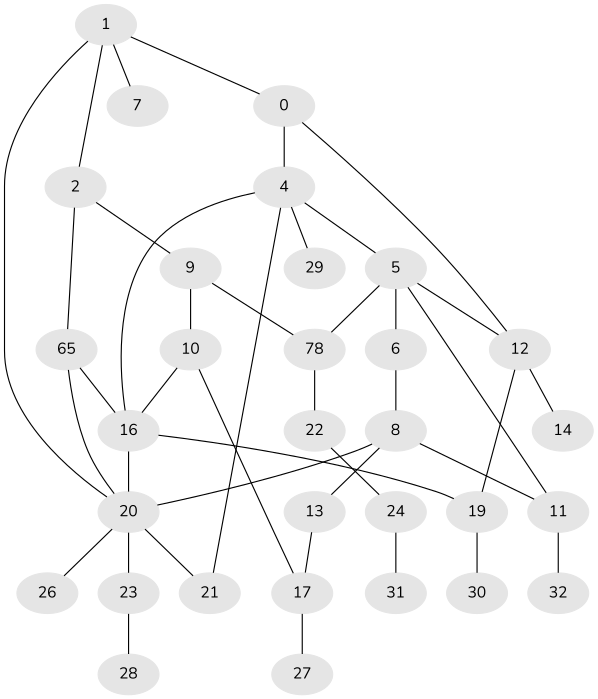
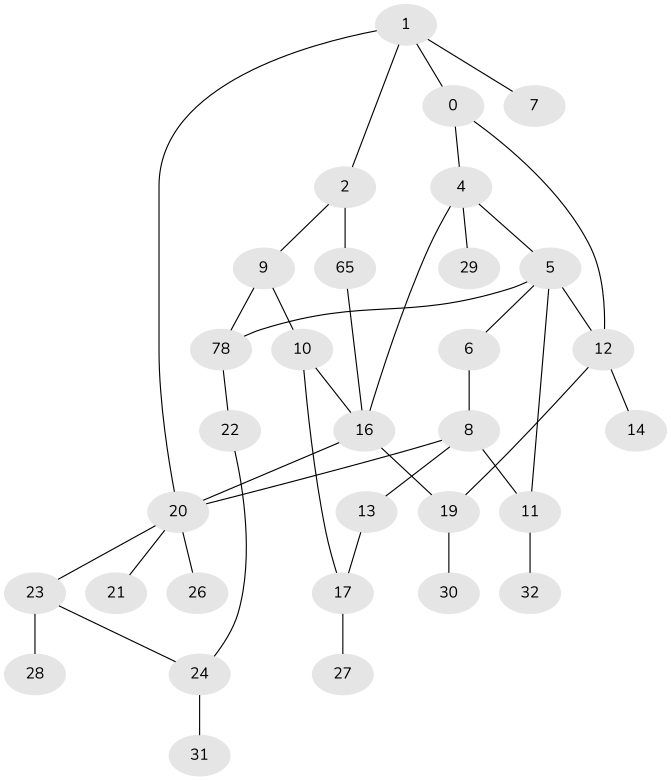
(247, 390) -> none
(82, 435) -> none
none -> (117, 634)
